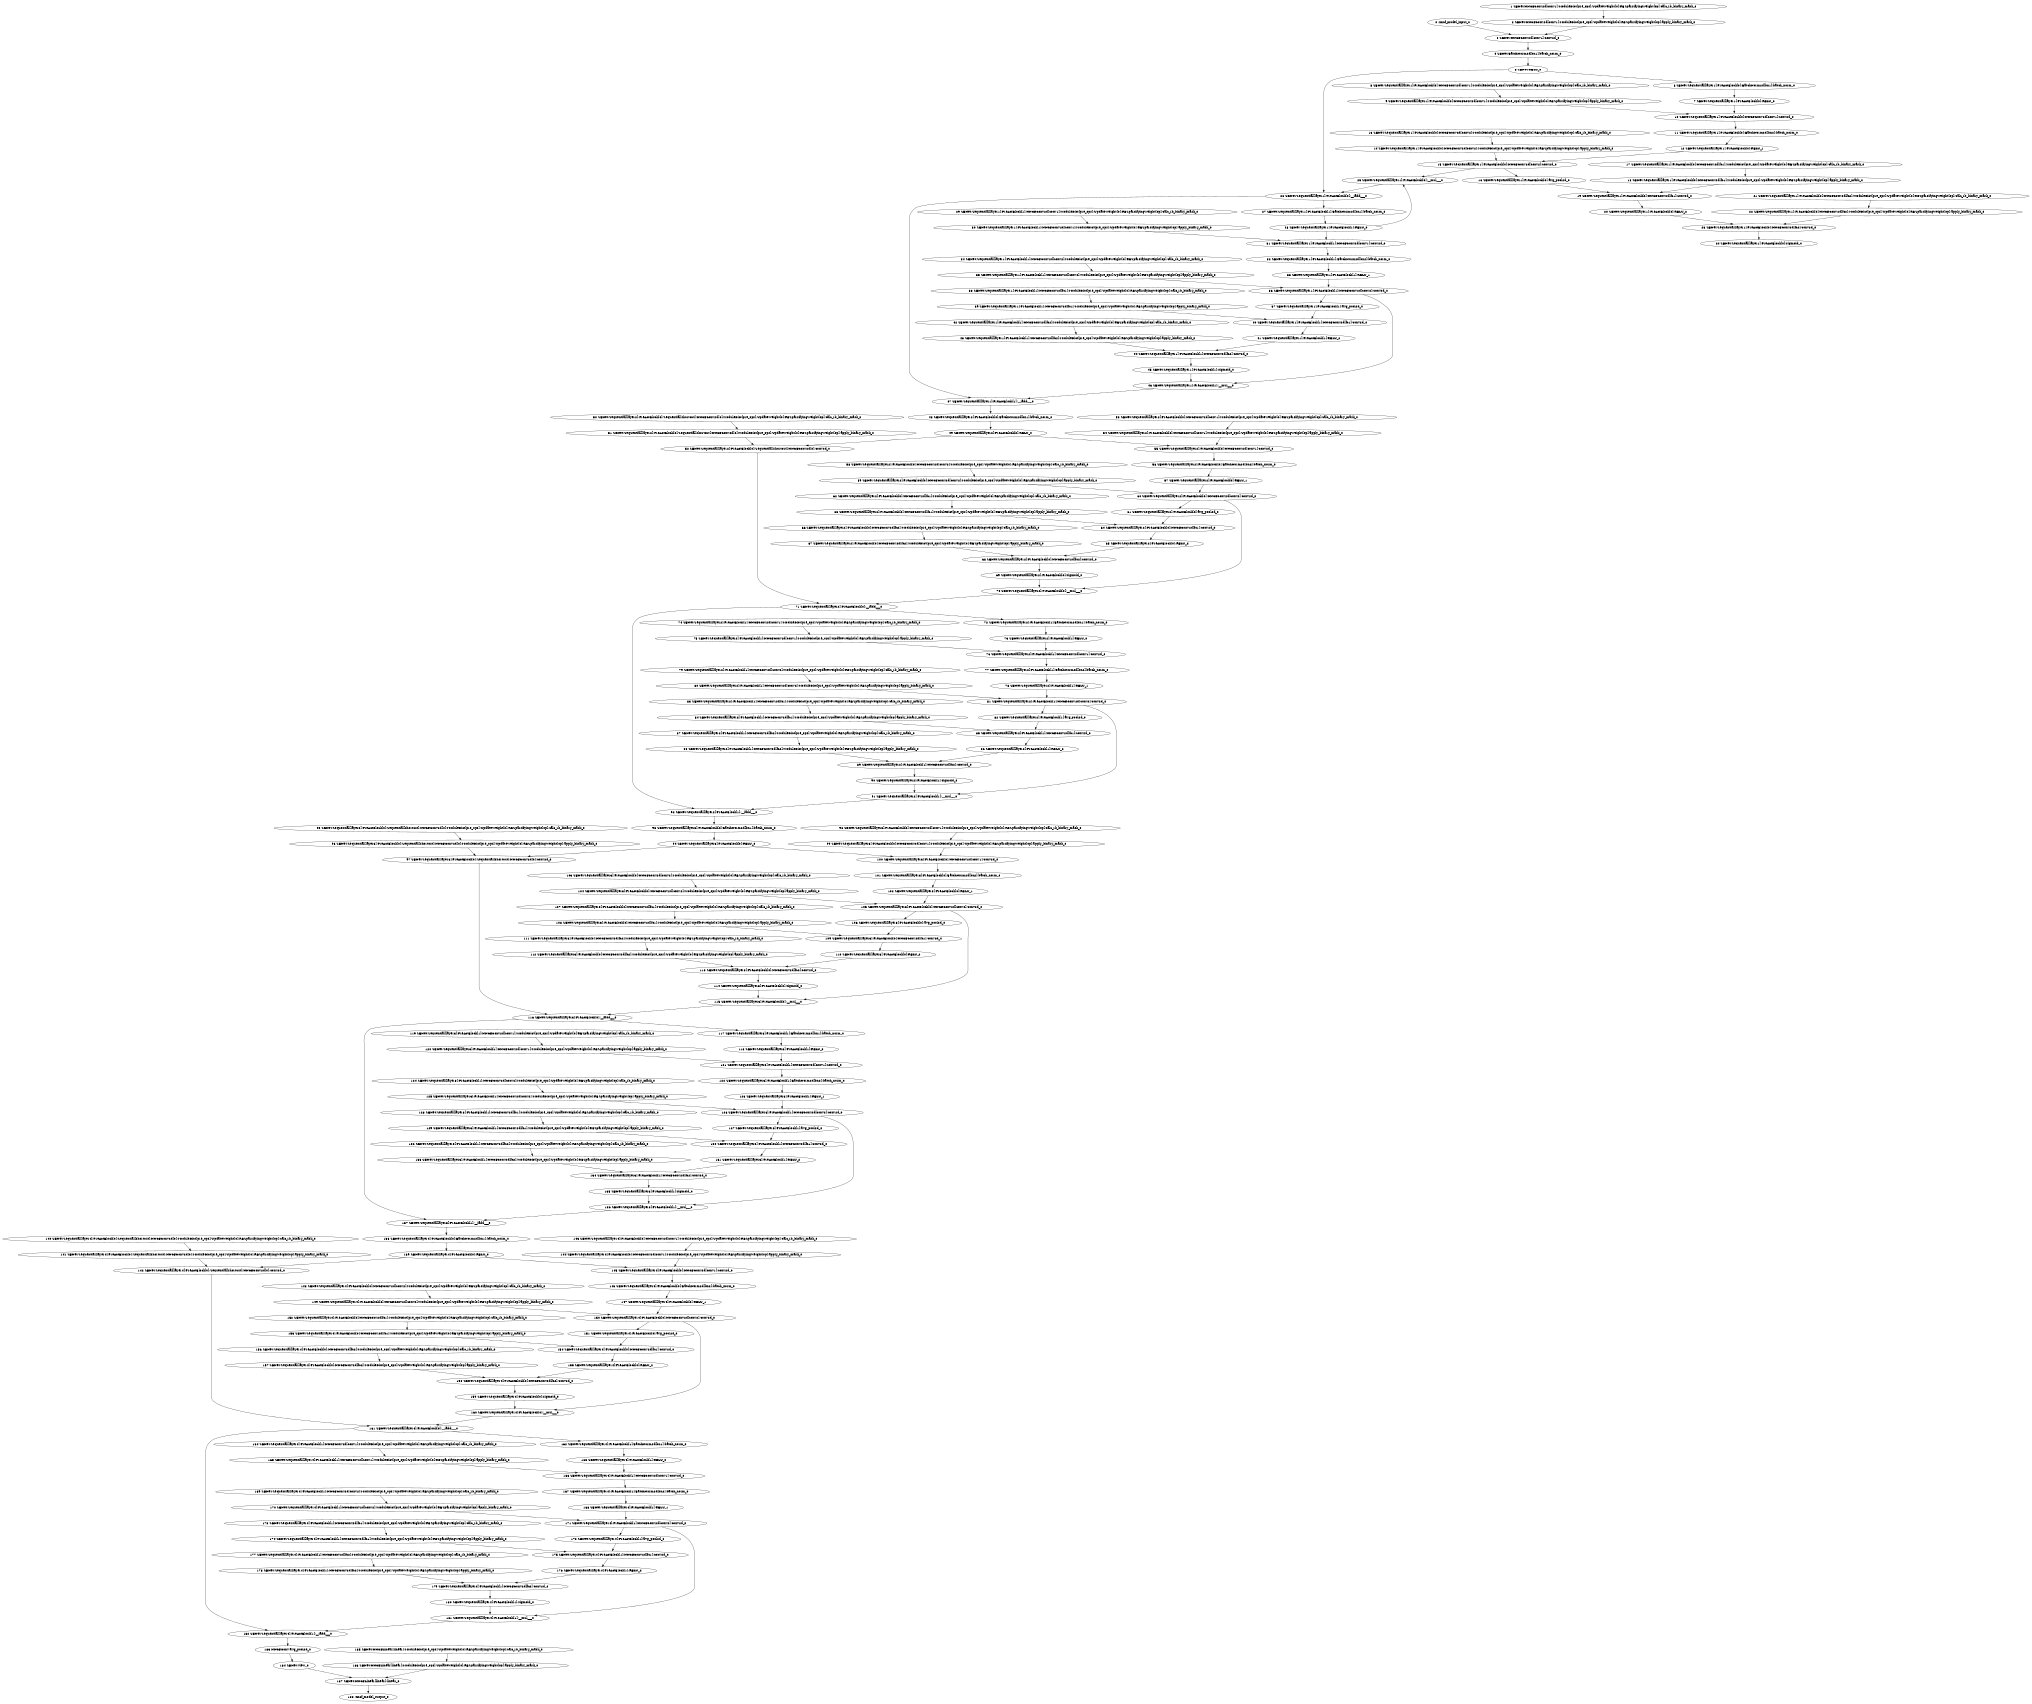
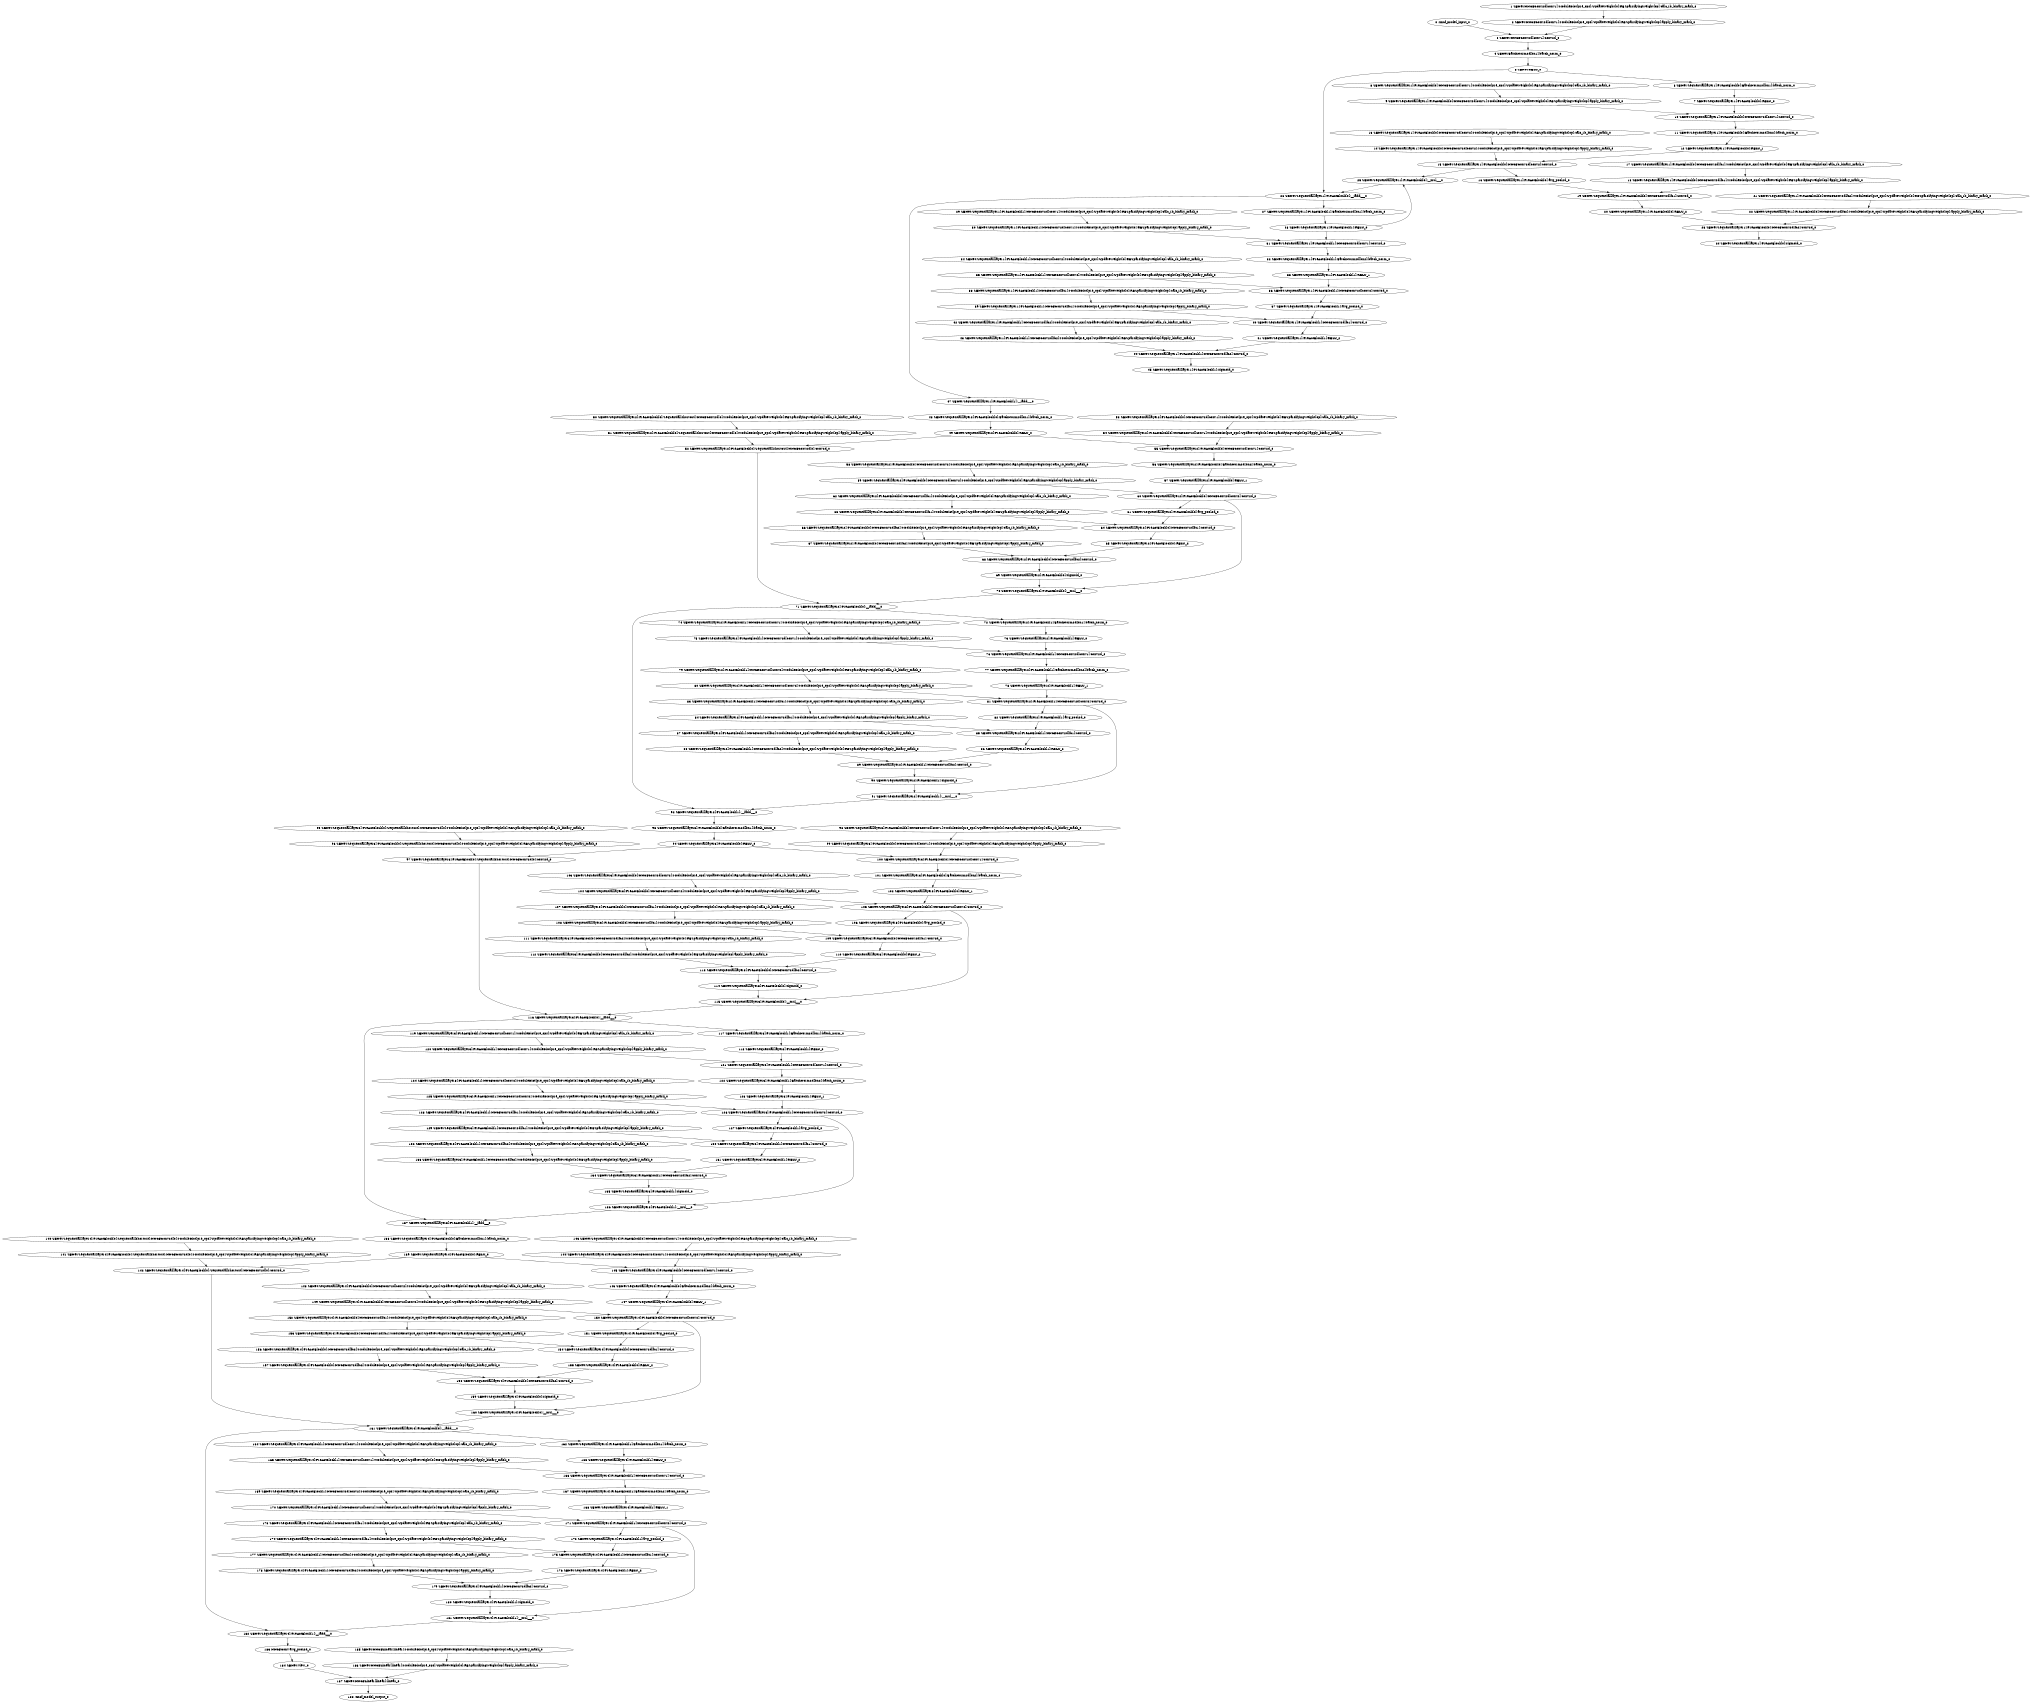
(1191, 386) -> none
